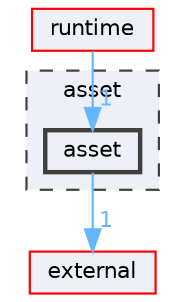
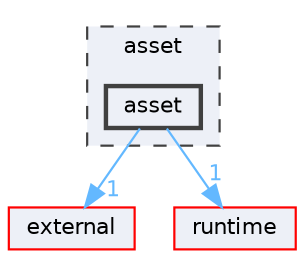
(93, 85) -> (189, 160)
